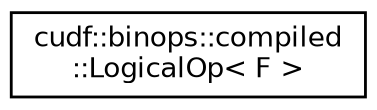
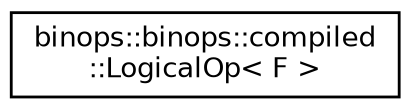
(188, 55) -> (205, 55)
